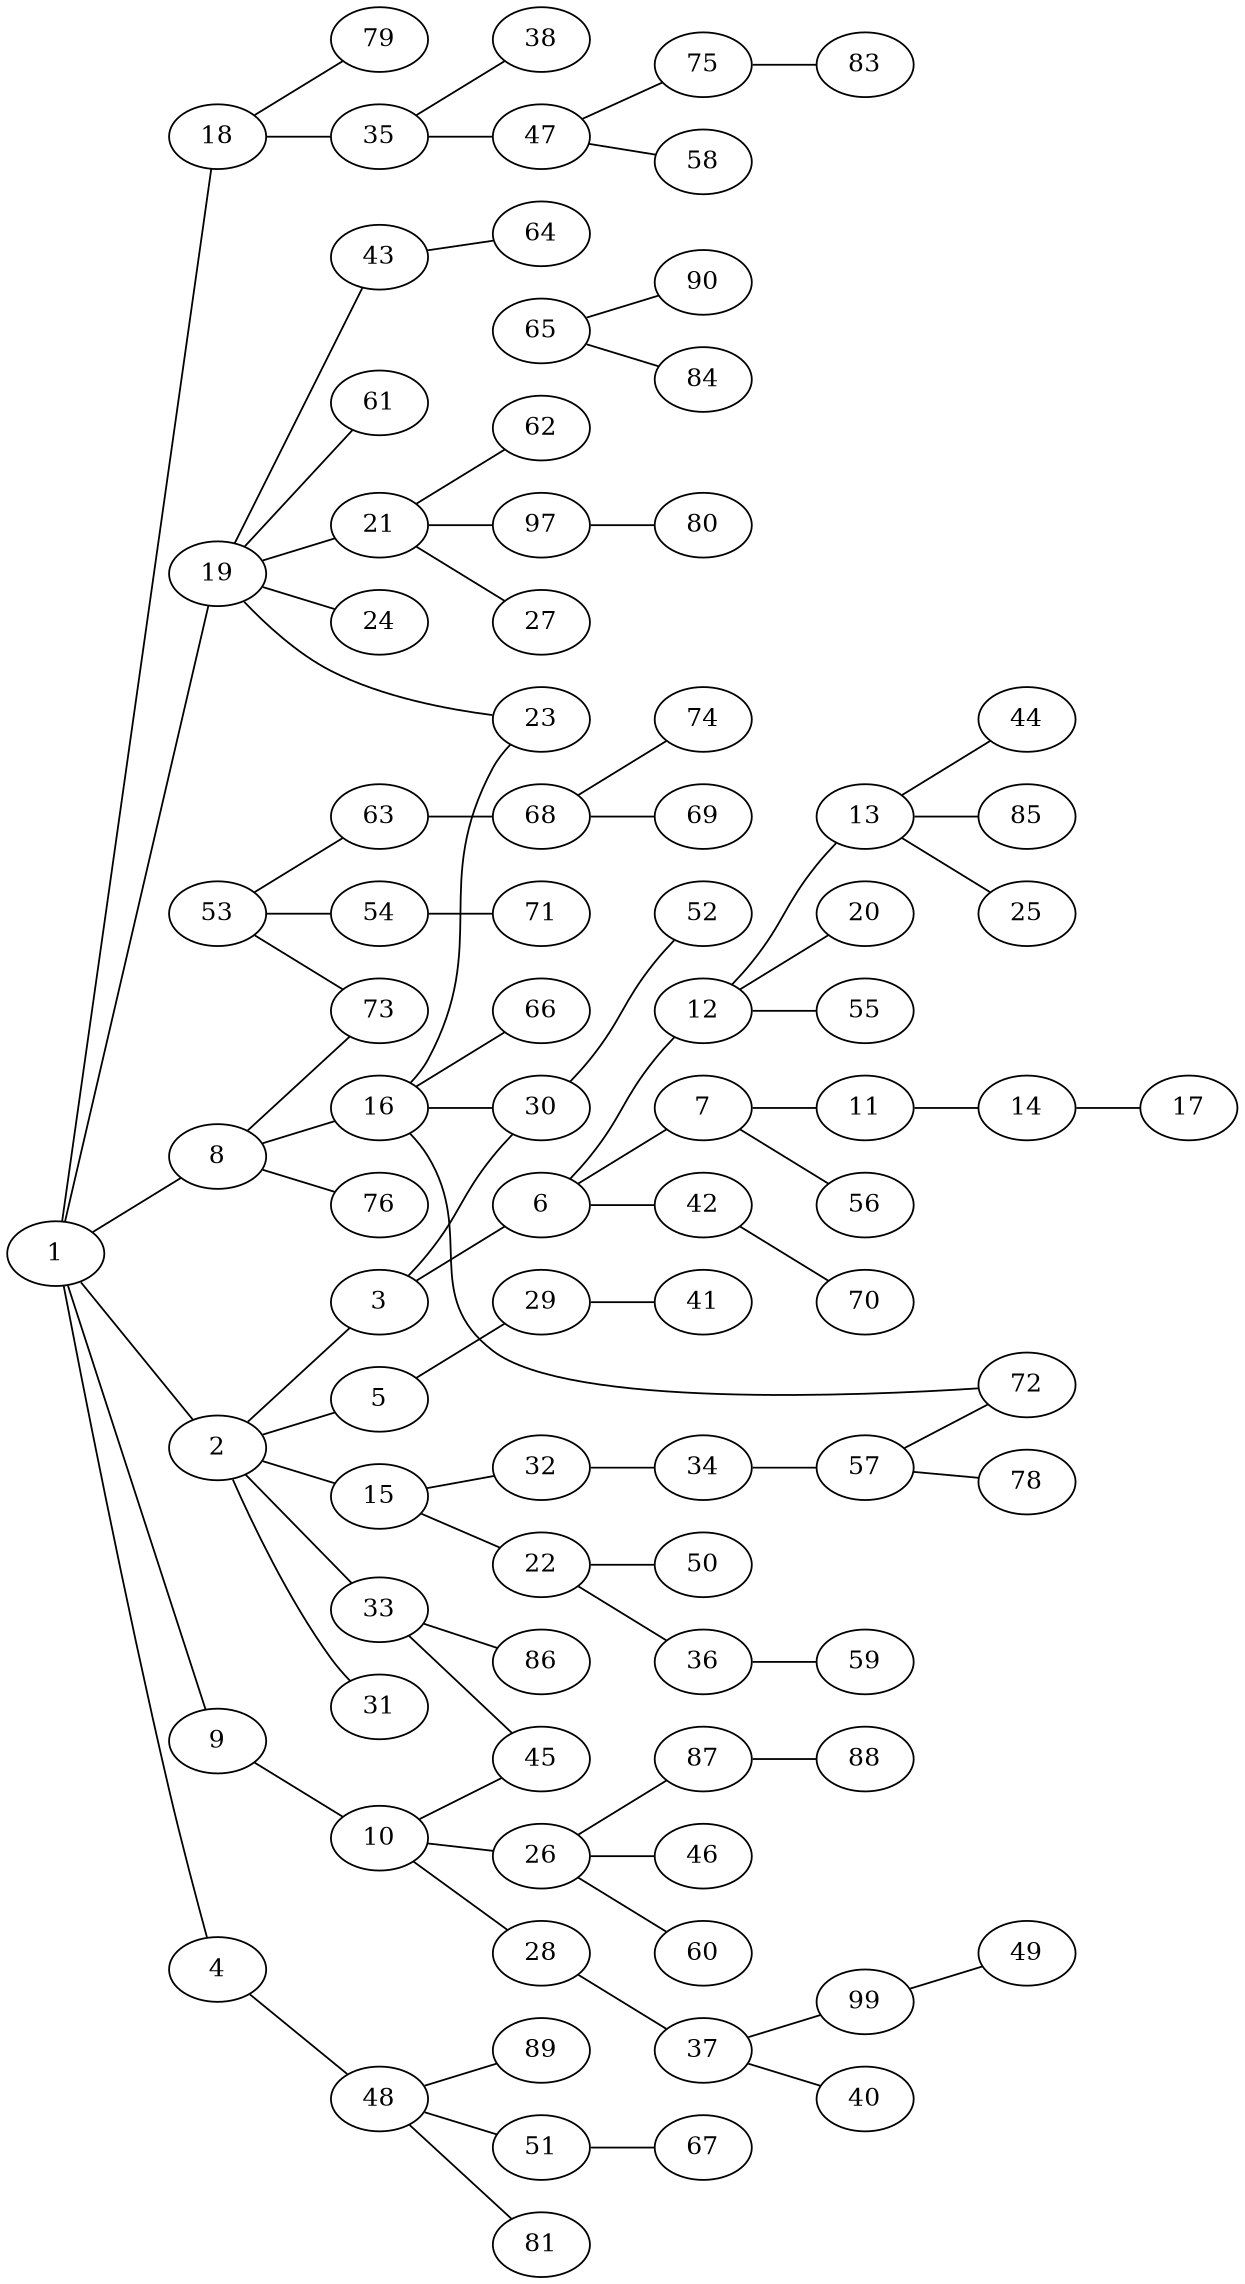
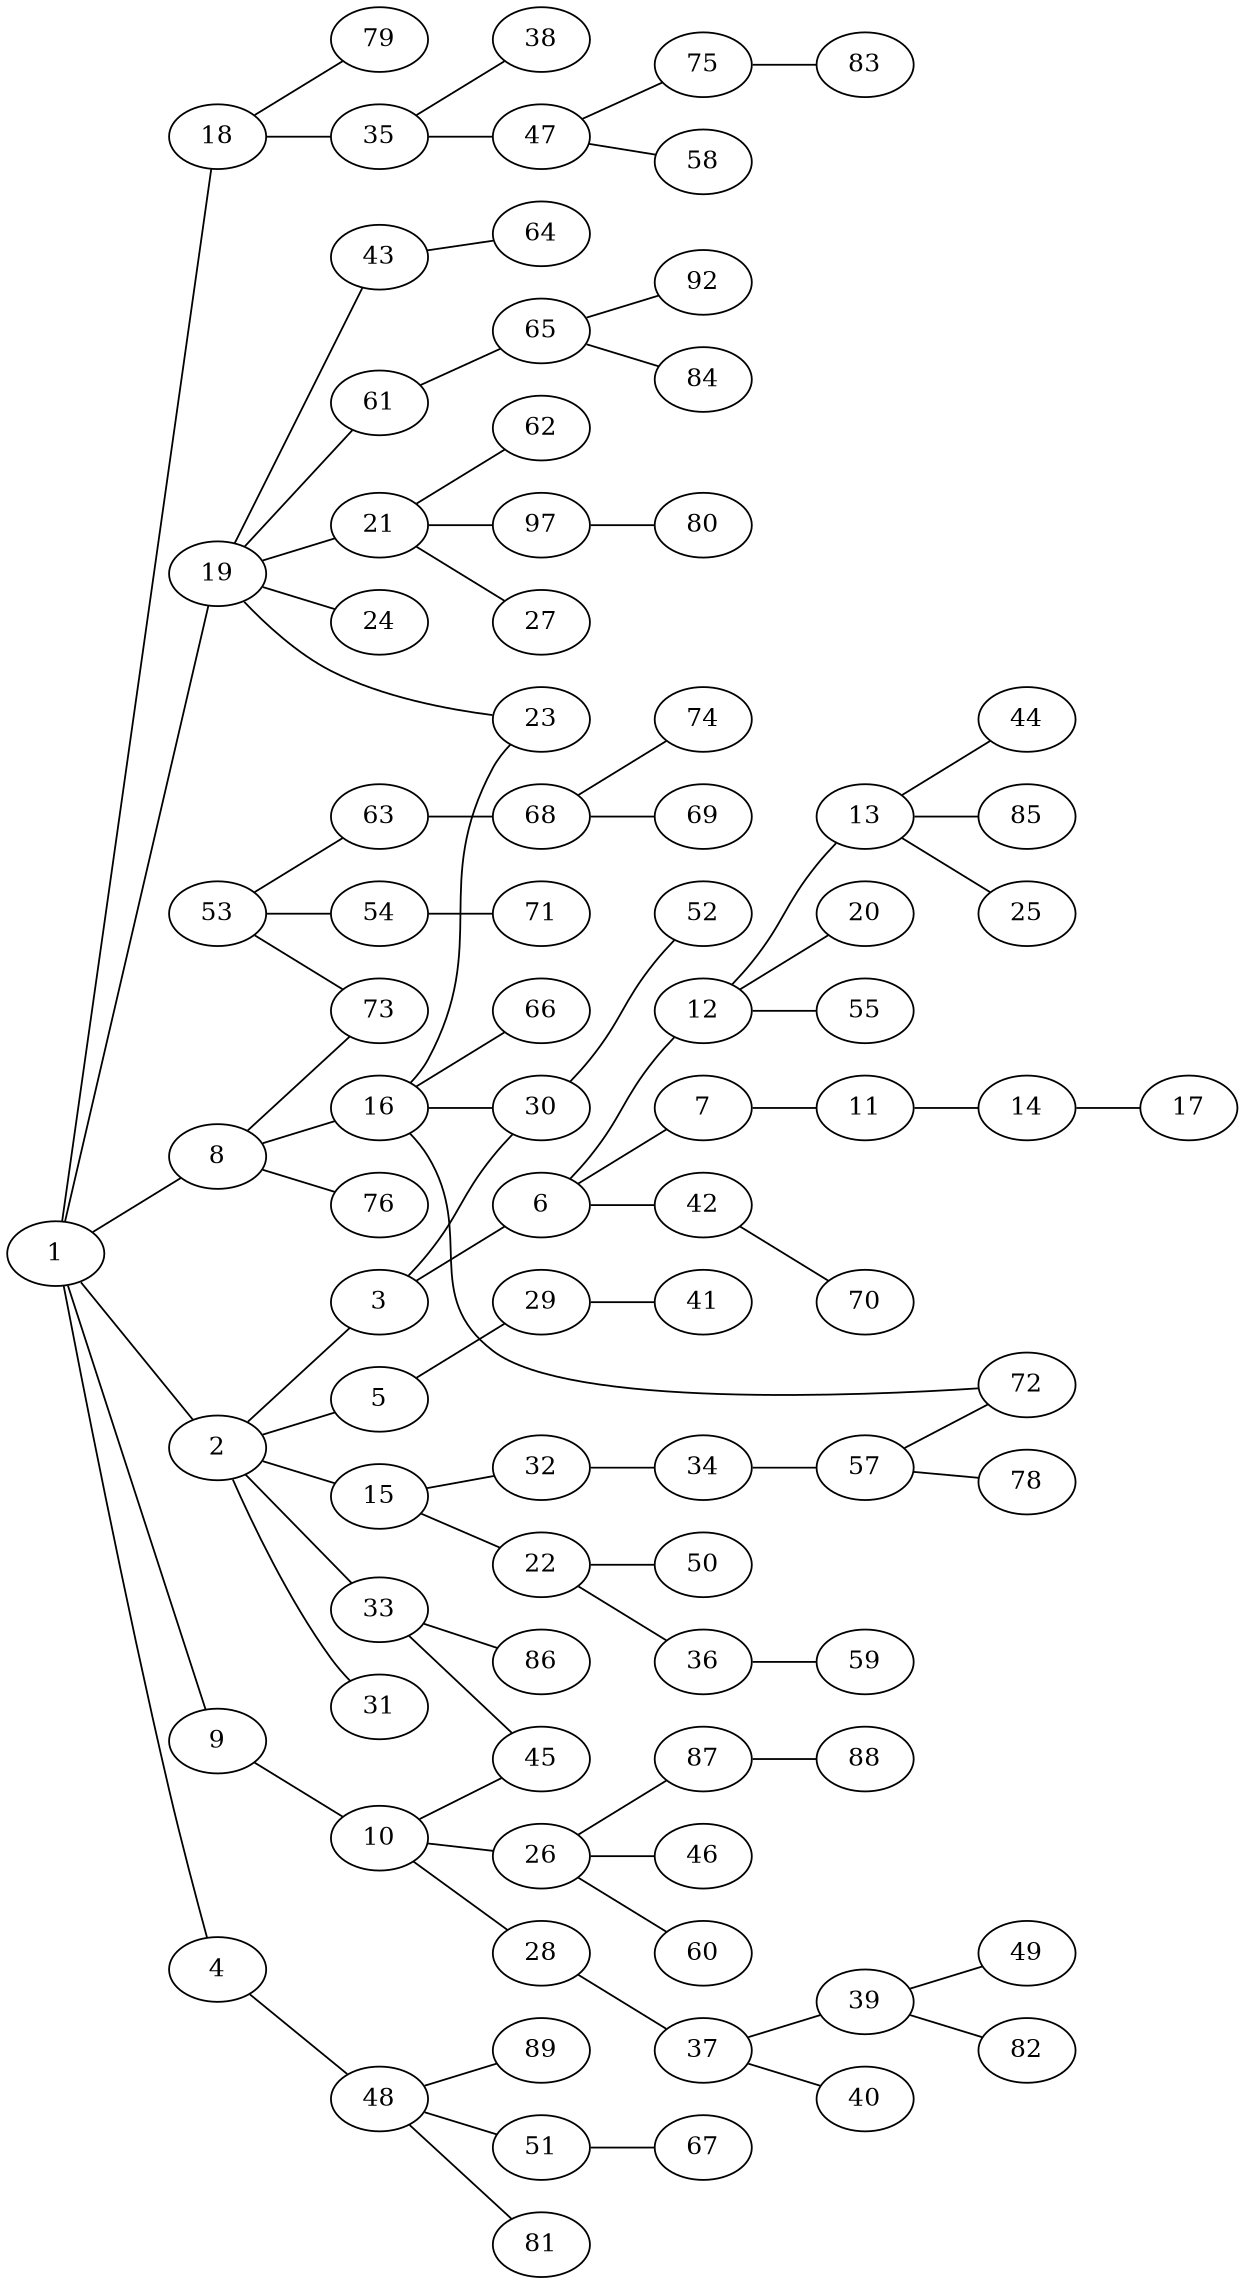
(703, 282) -> (703, 282)
none -> (460, 367)
(865, 1205) -> none
(865, 2002) -> (865, 2002)
none -> (1027, 2050)
